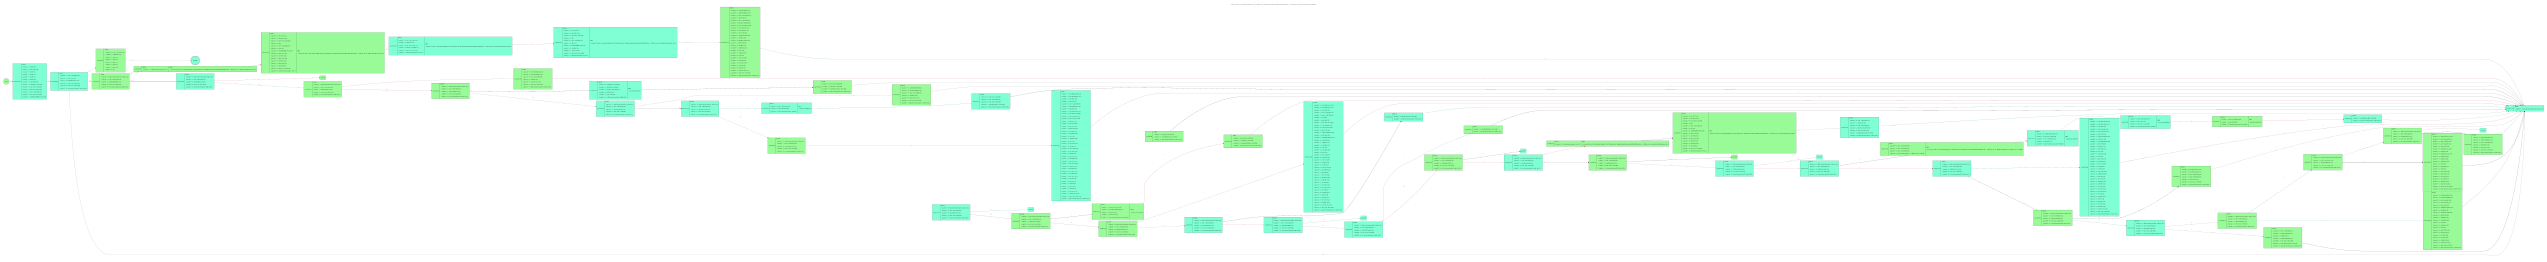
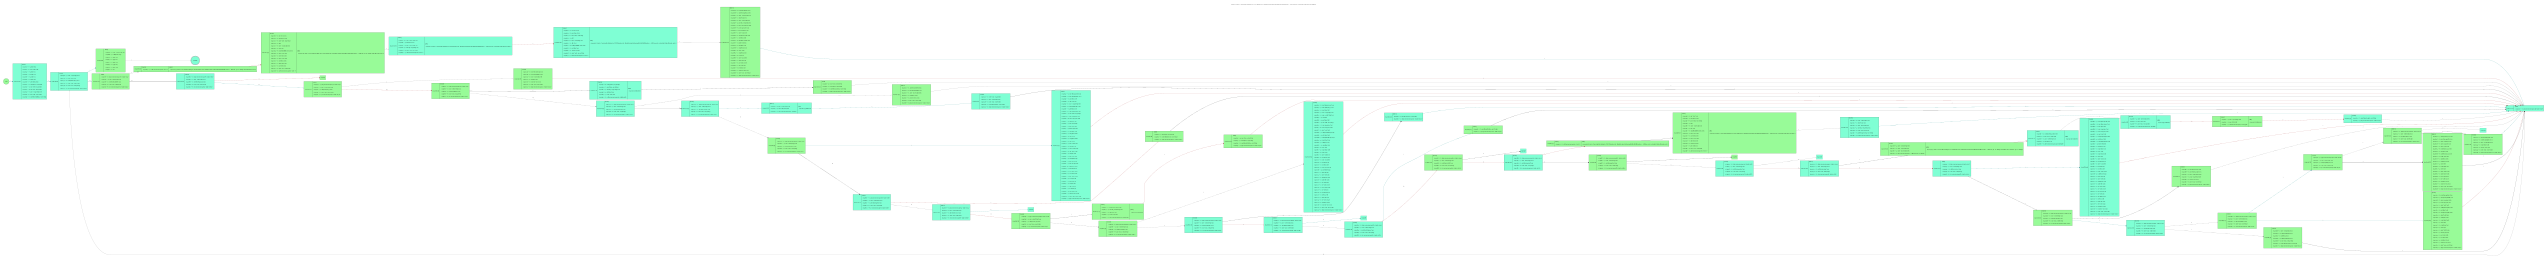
none -> (872, 202)
